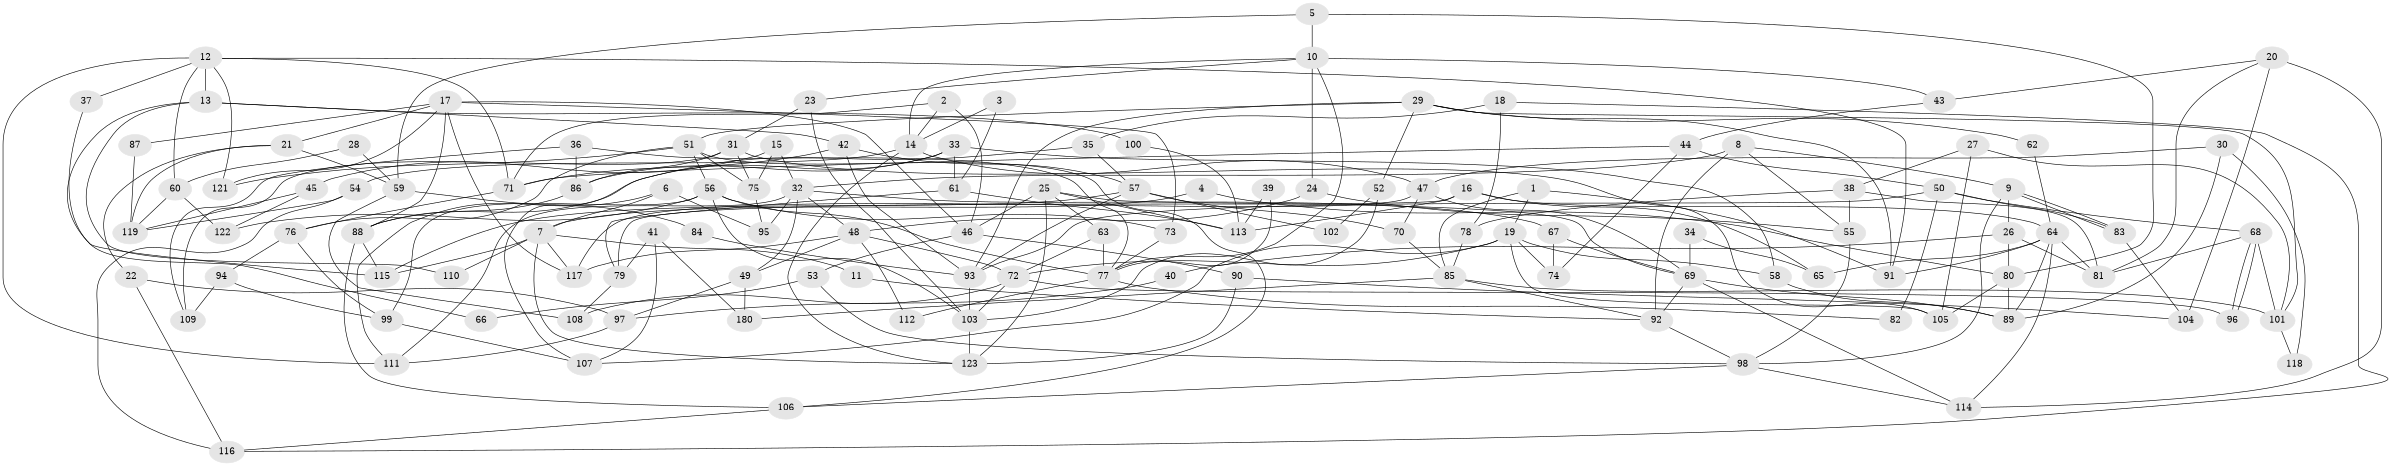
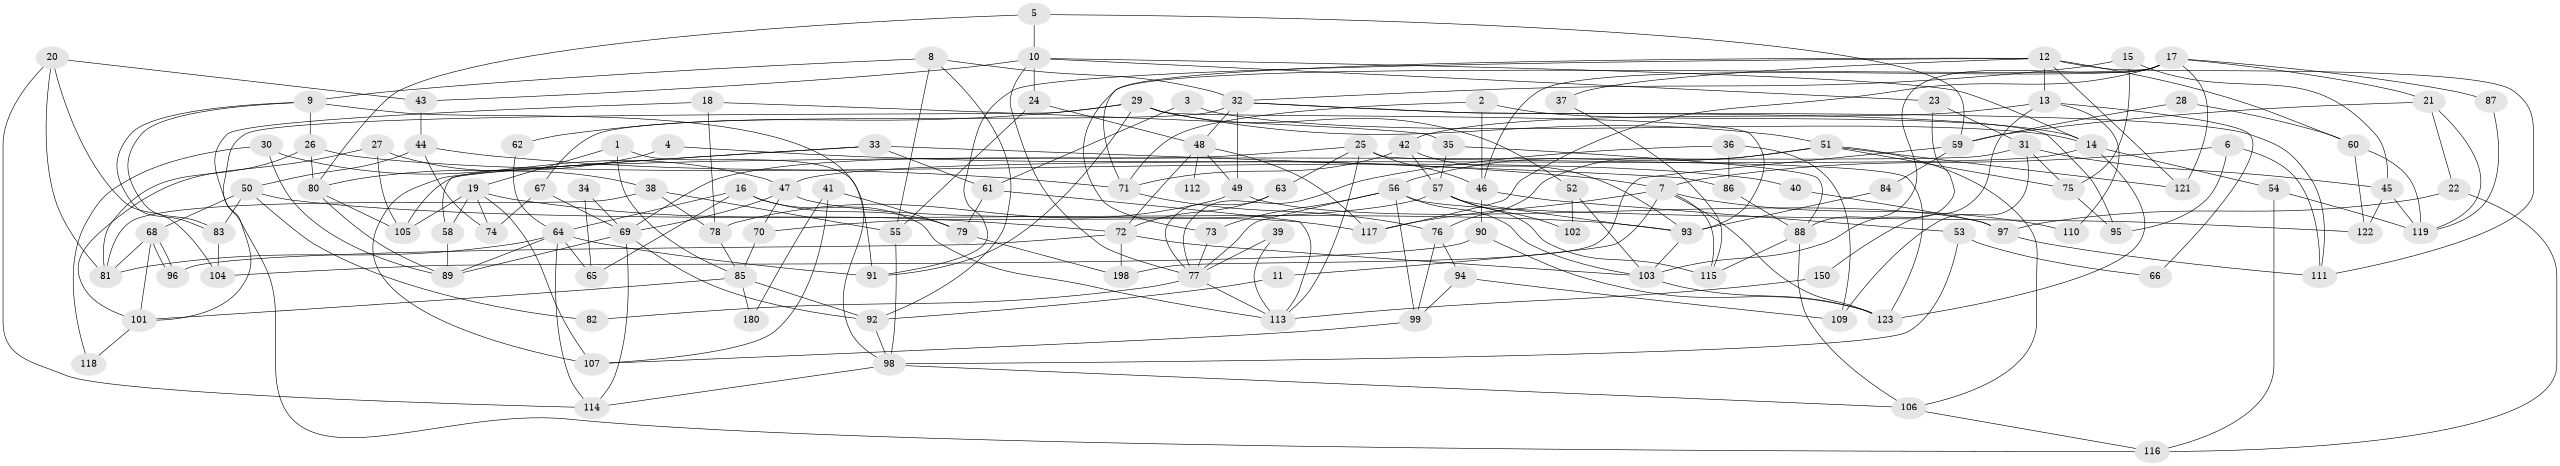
(1133, 145) -> (1822, 277)
(655, 168) -> (2230, 173)
(1009, 296) -> (1236, 299)
(745, 300) -> (989, 212)
(575, 321) -> (1121, 277)
